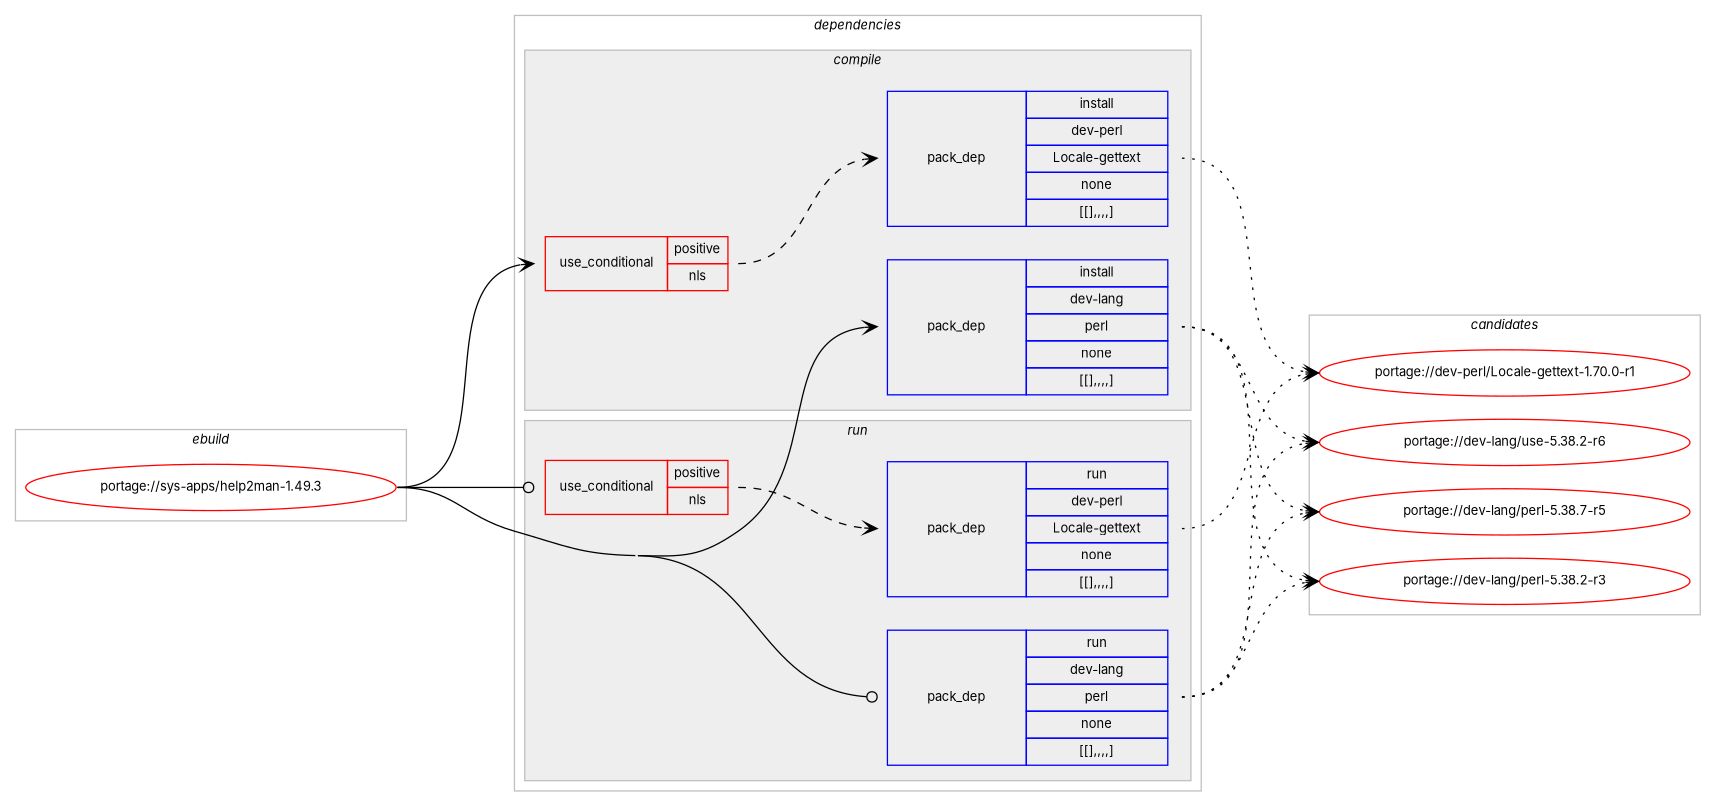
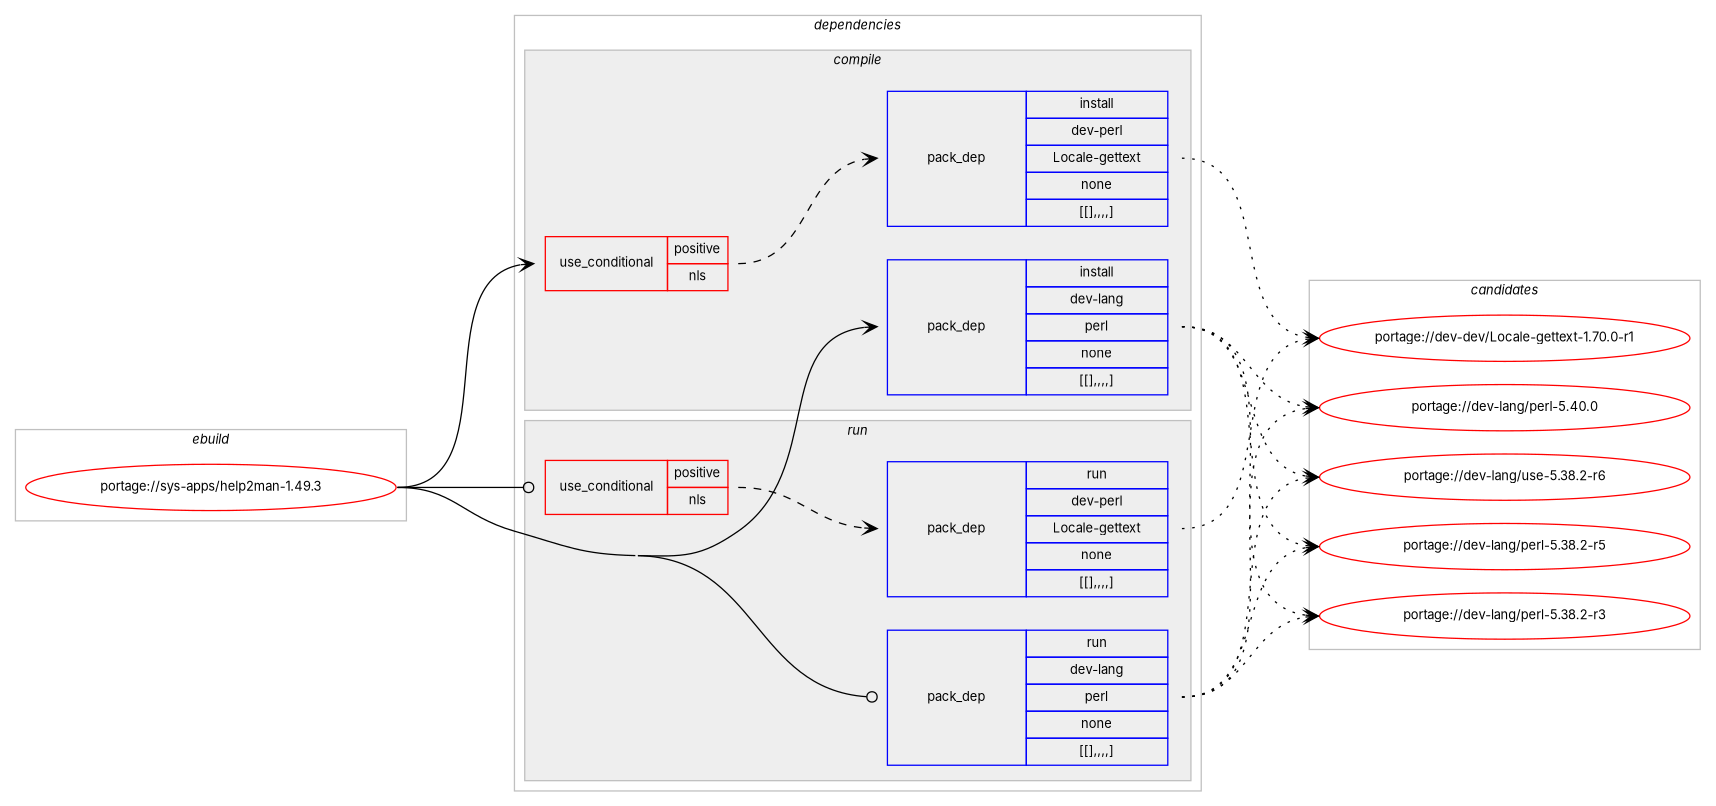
(1505, 373) -> (1505, 338)
none -> (1505, 408)
(1505, 512) -> (1505, 547)
